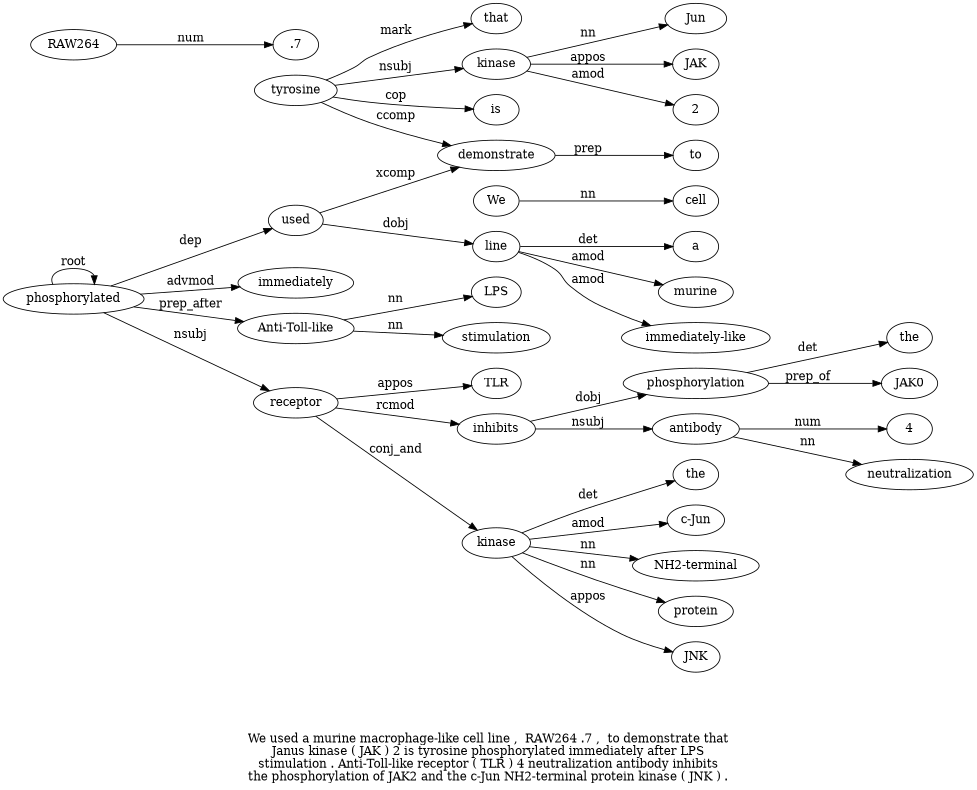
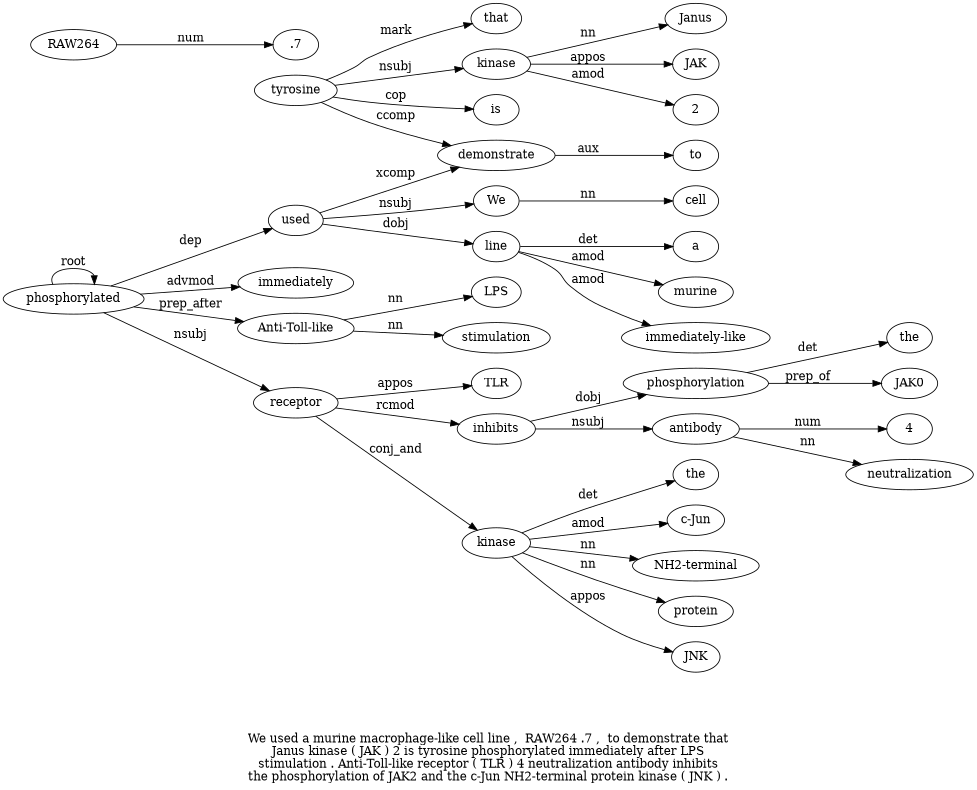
(696, 19) -> (696, 19)
(588, 149) -> (588, 149)
none -> (394, 213)
